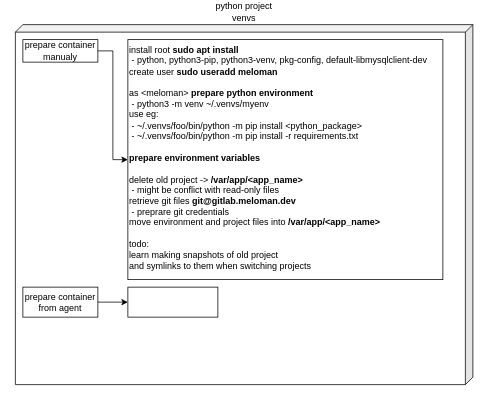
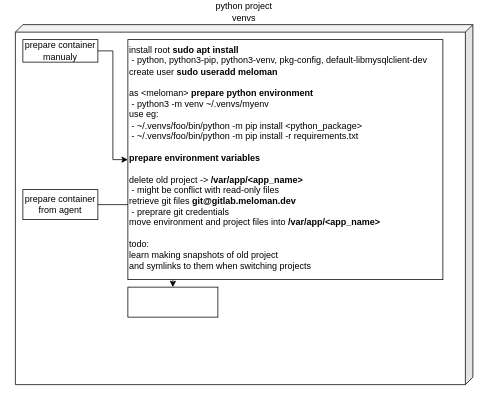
(60, 302) -> (60, 204)
